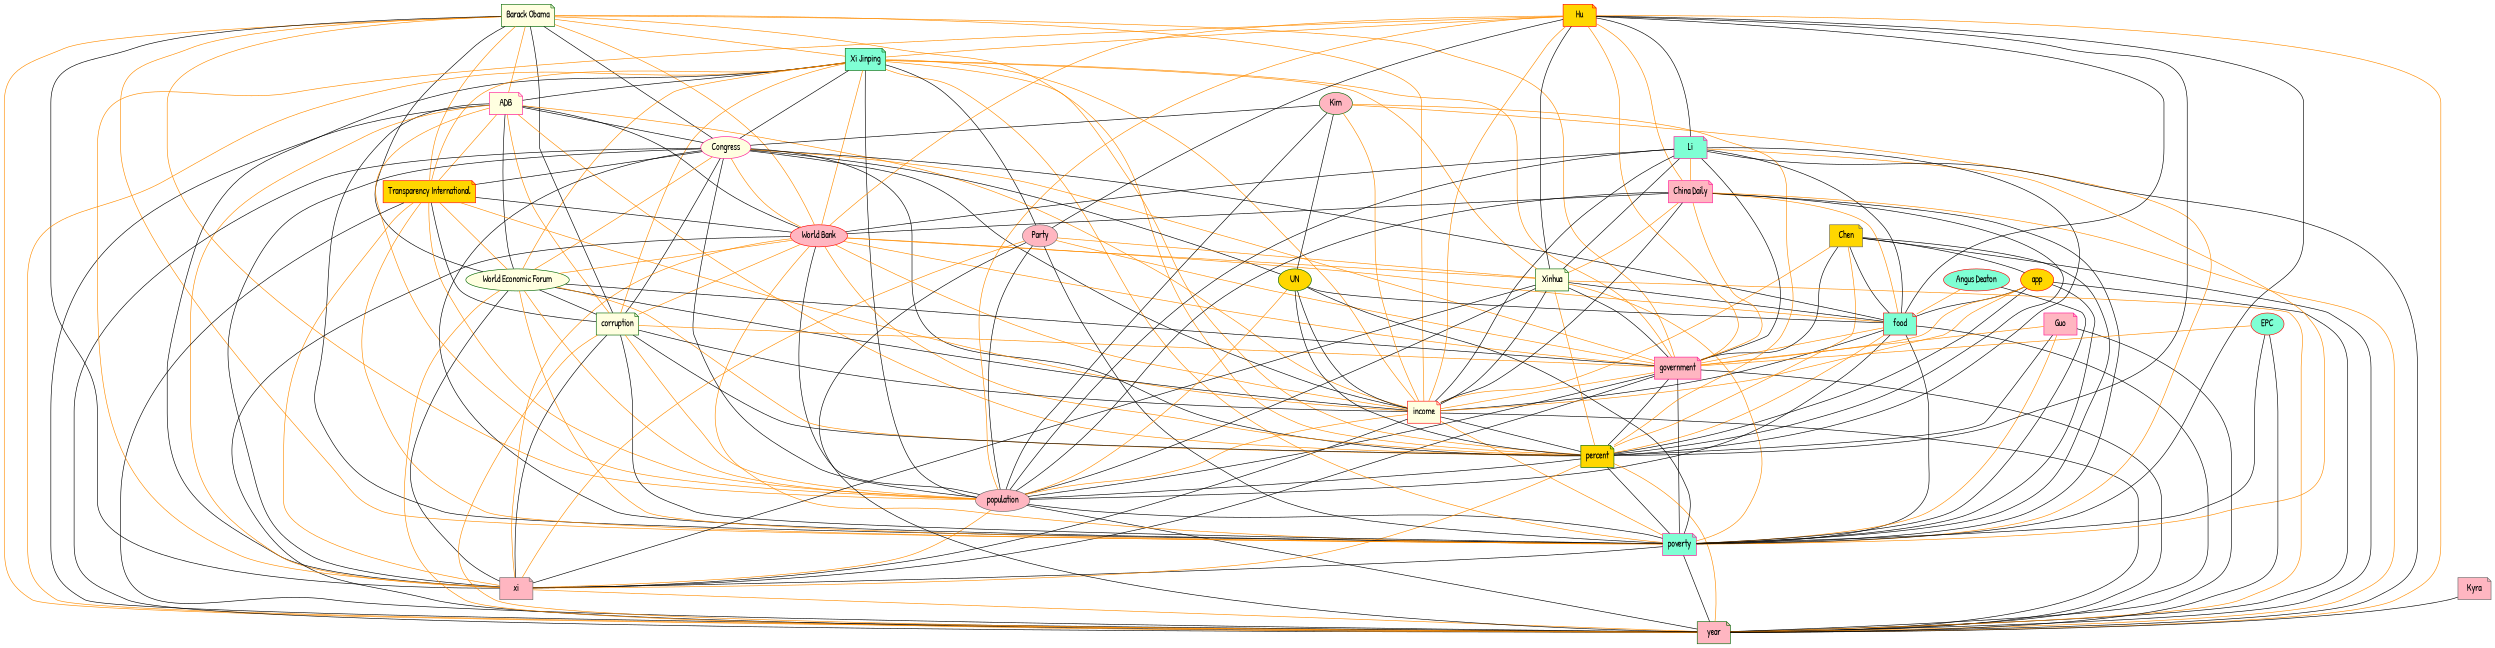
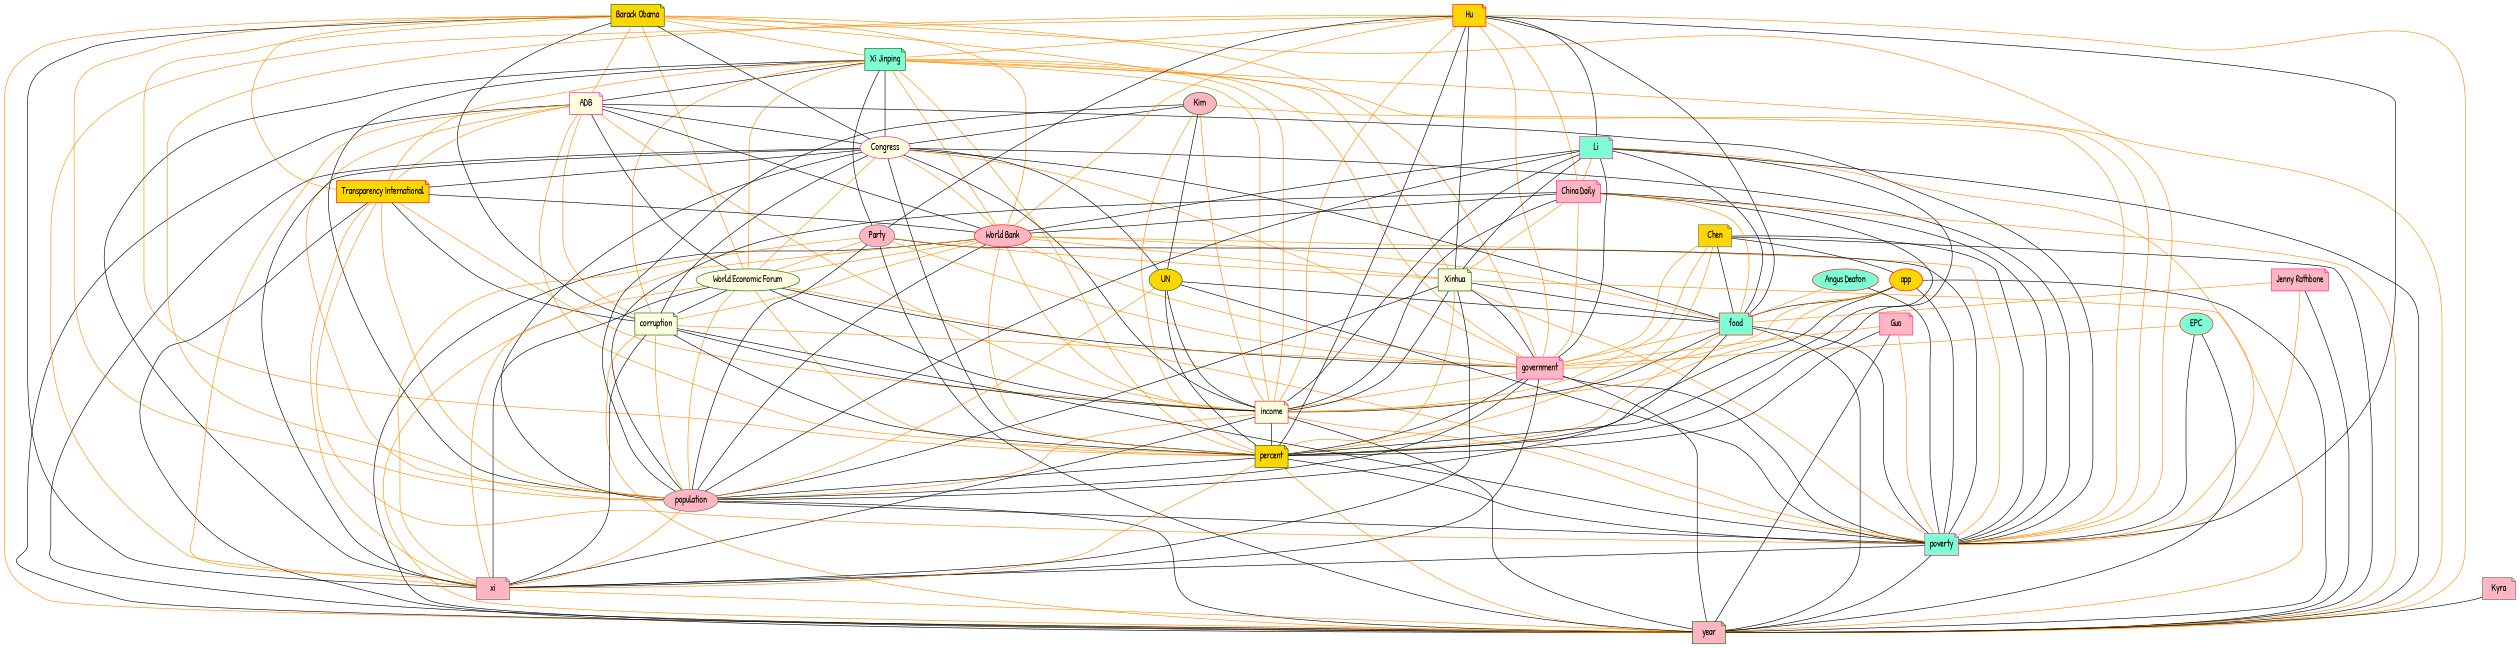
(528, 15) -> (638, 15)
(386, 157) -> (693, 148)
(473, 236) -> (803, 261)
none -> (2300, 280)
(1800, 339) -> (1650, 324)
